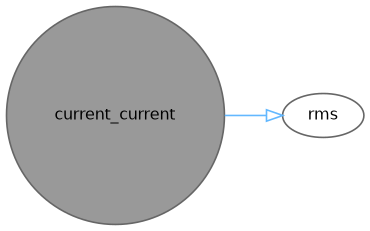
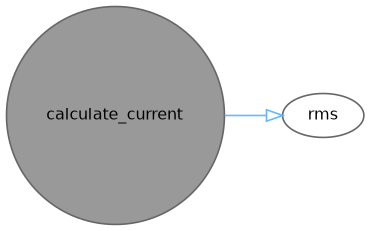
(115, 115) -> (115, 115)
